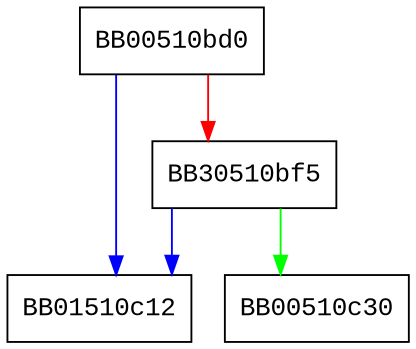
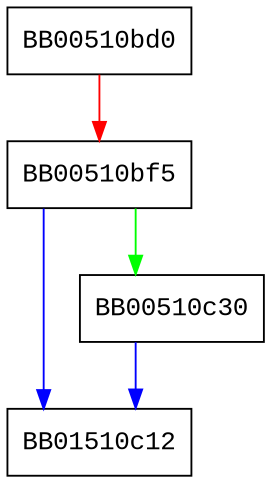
(116, 166) -> (136, 366)
(244, 175) -> (99, 175)
